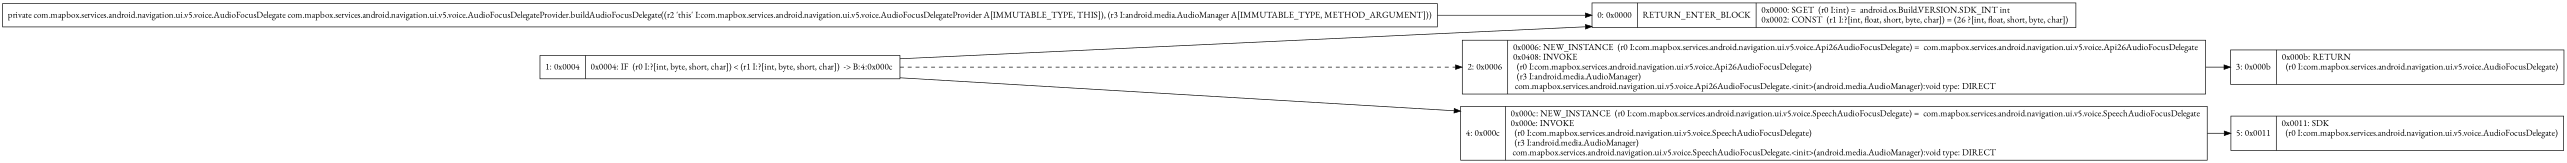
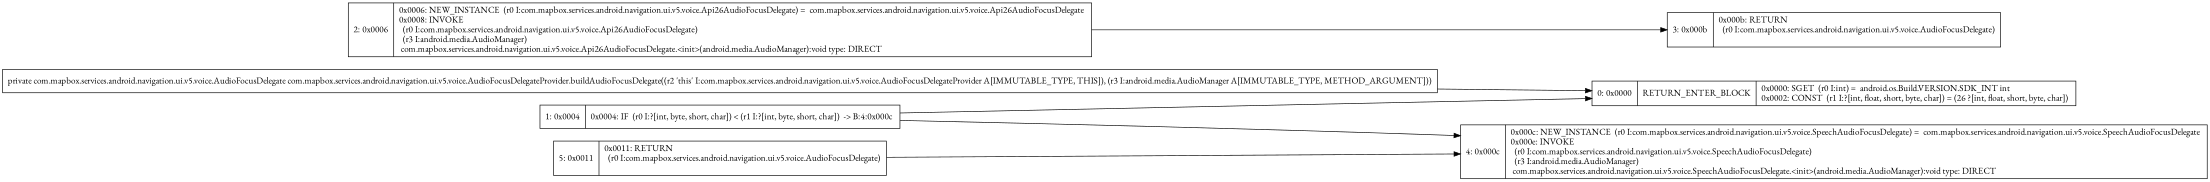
(1547, 57) -> (433, 20)
(1178, 67) -> none
(2307, 123) -> (641, 148)
(2216, 133) -> (1170, 156)
